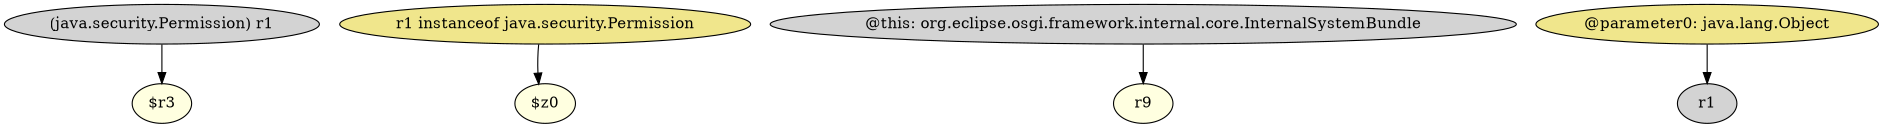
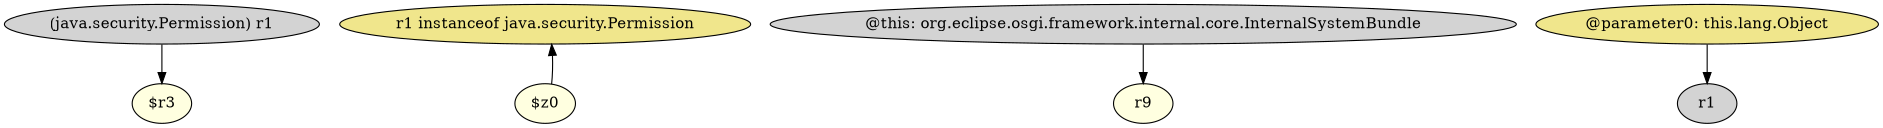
(1707, 24) -> (1707, 24)
(538, 59) -> (553, 70)
